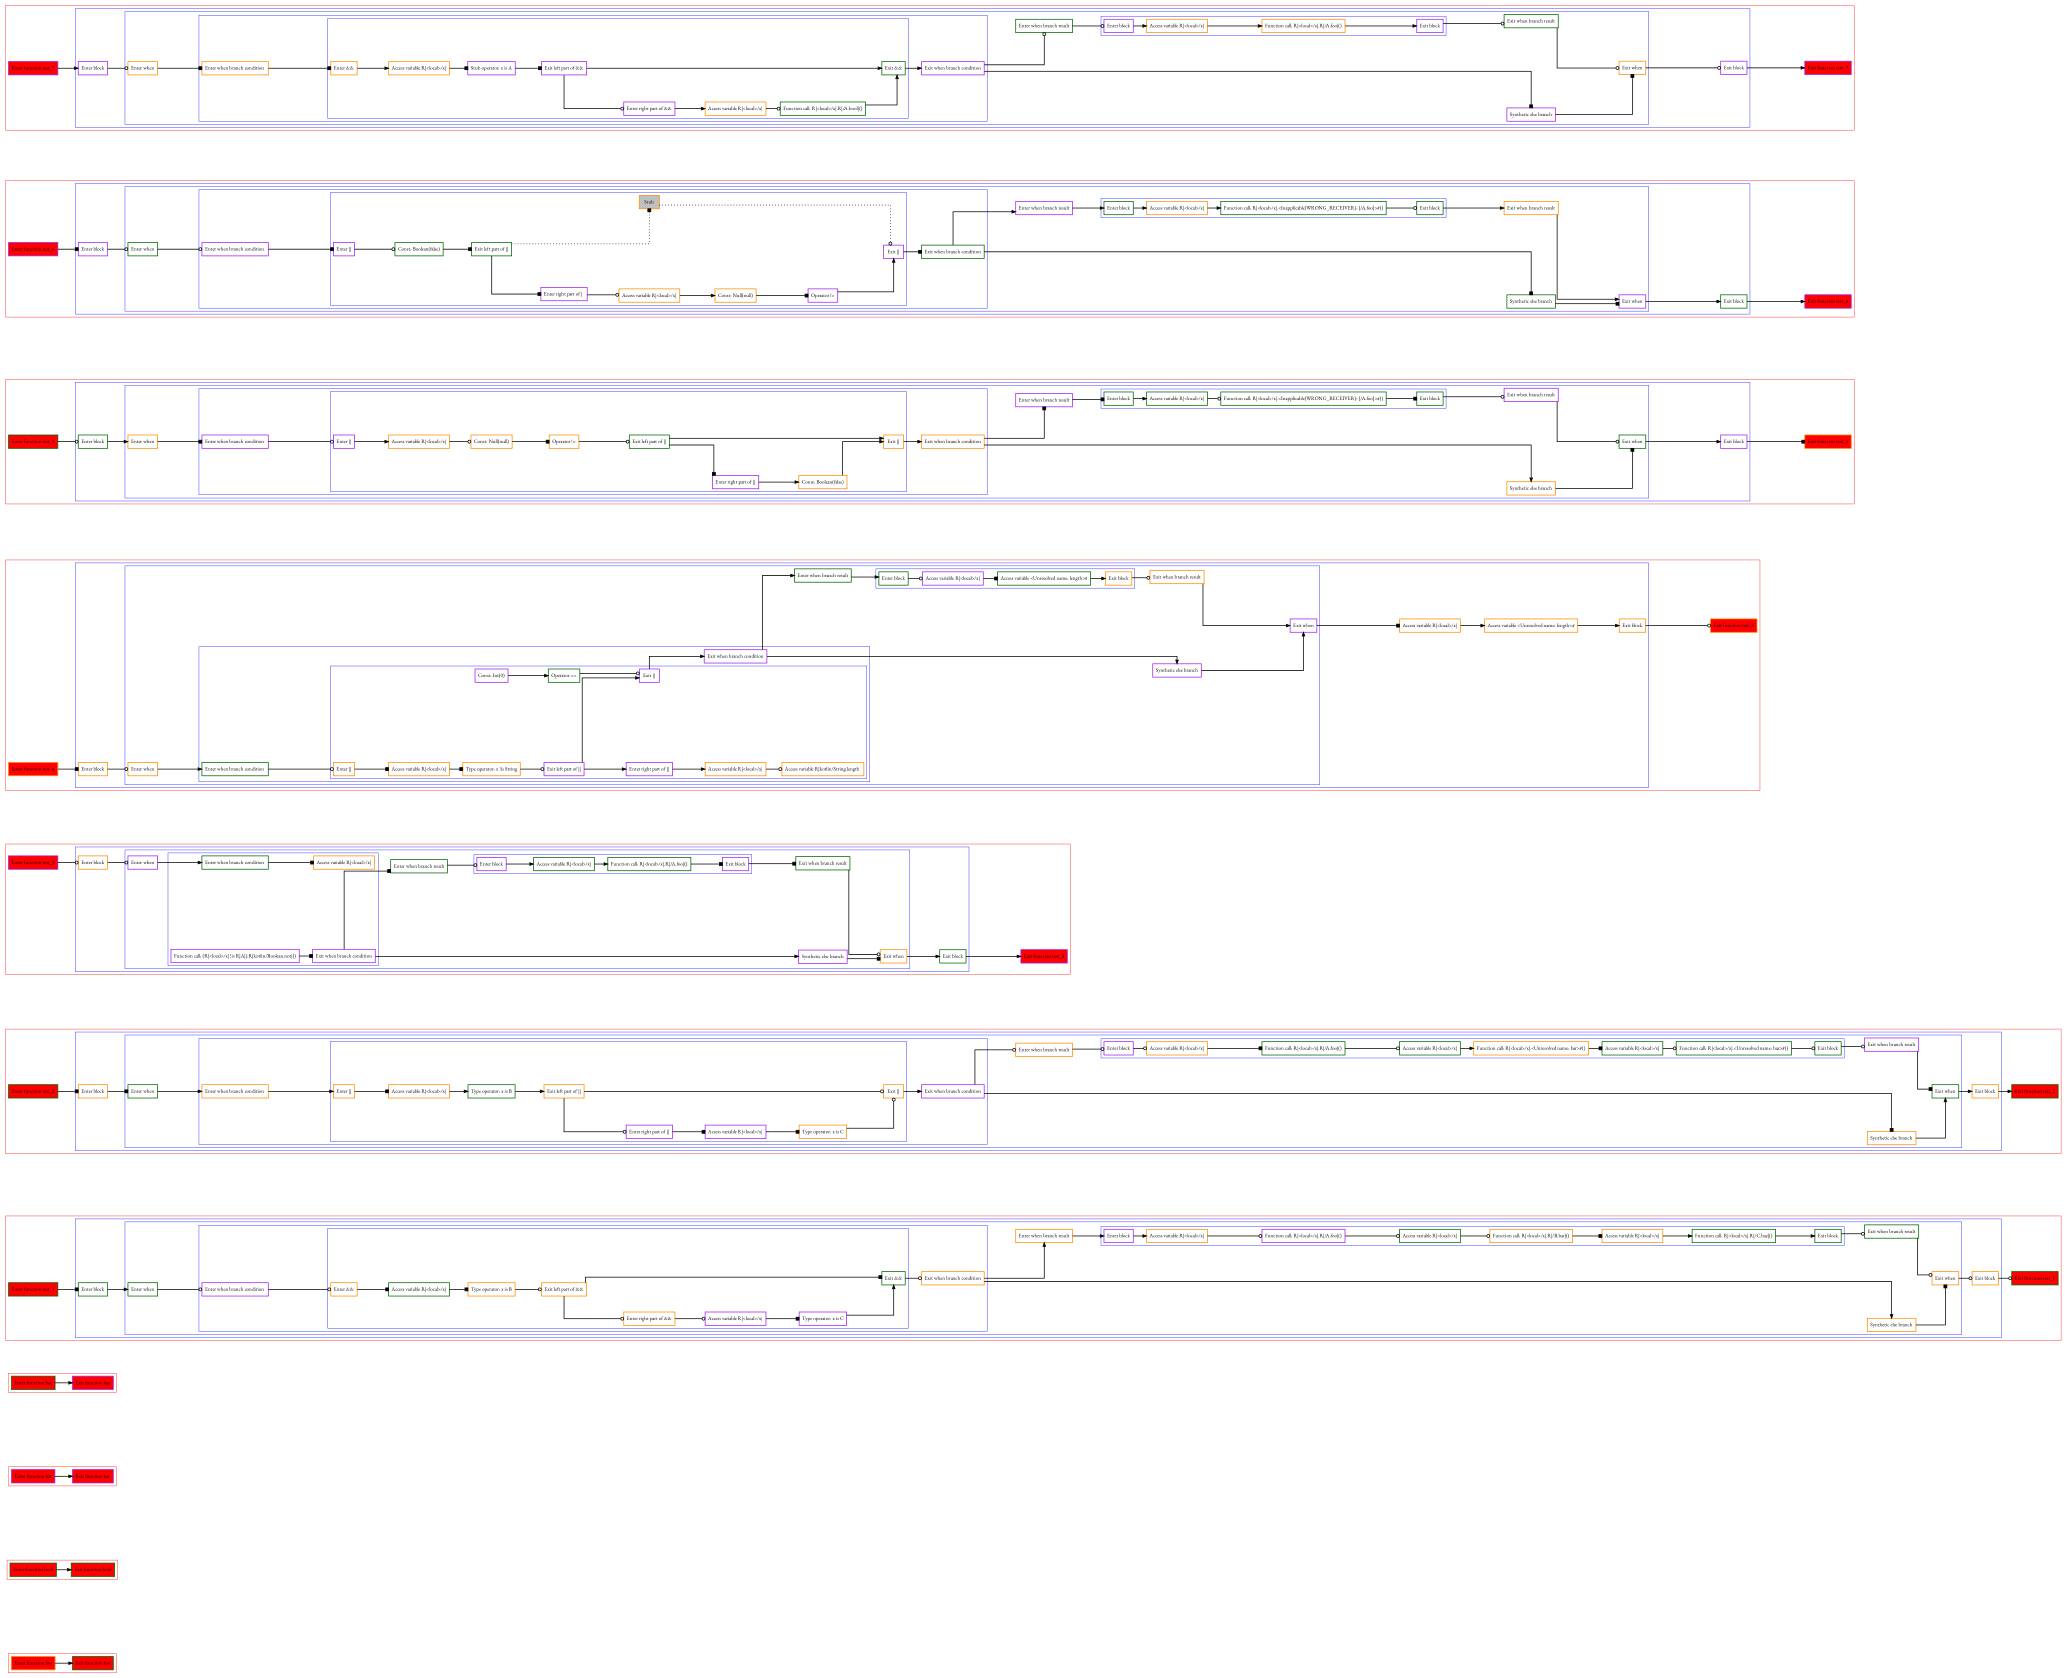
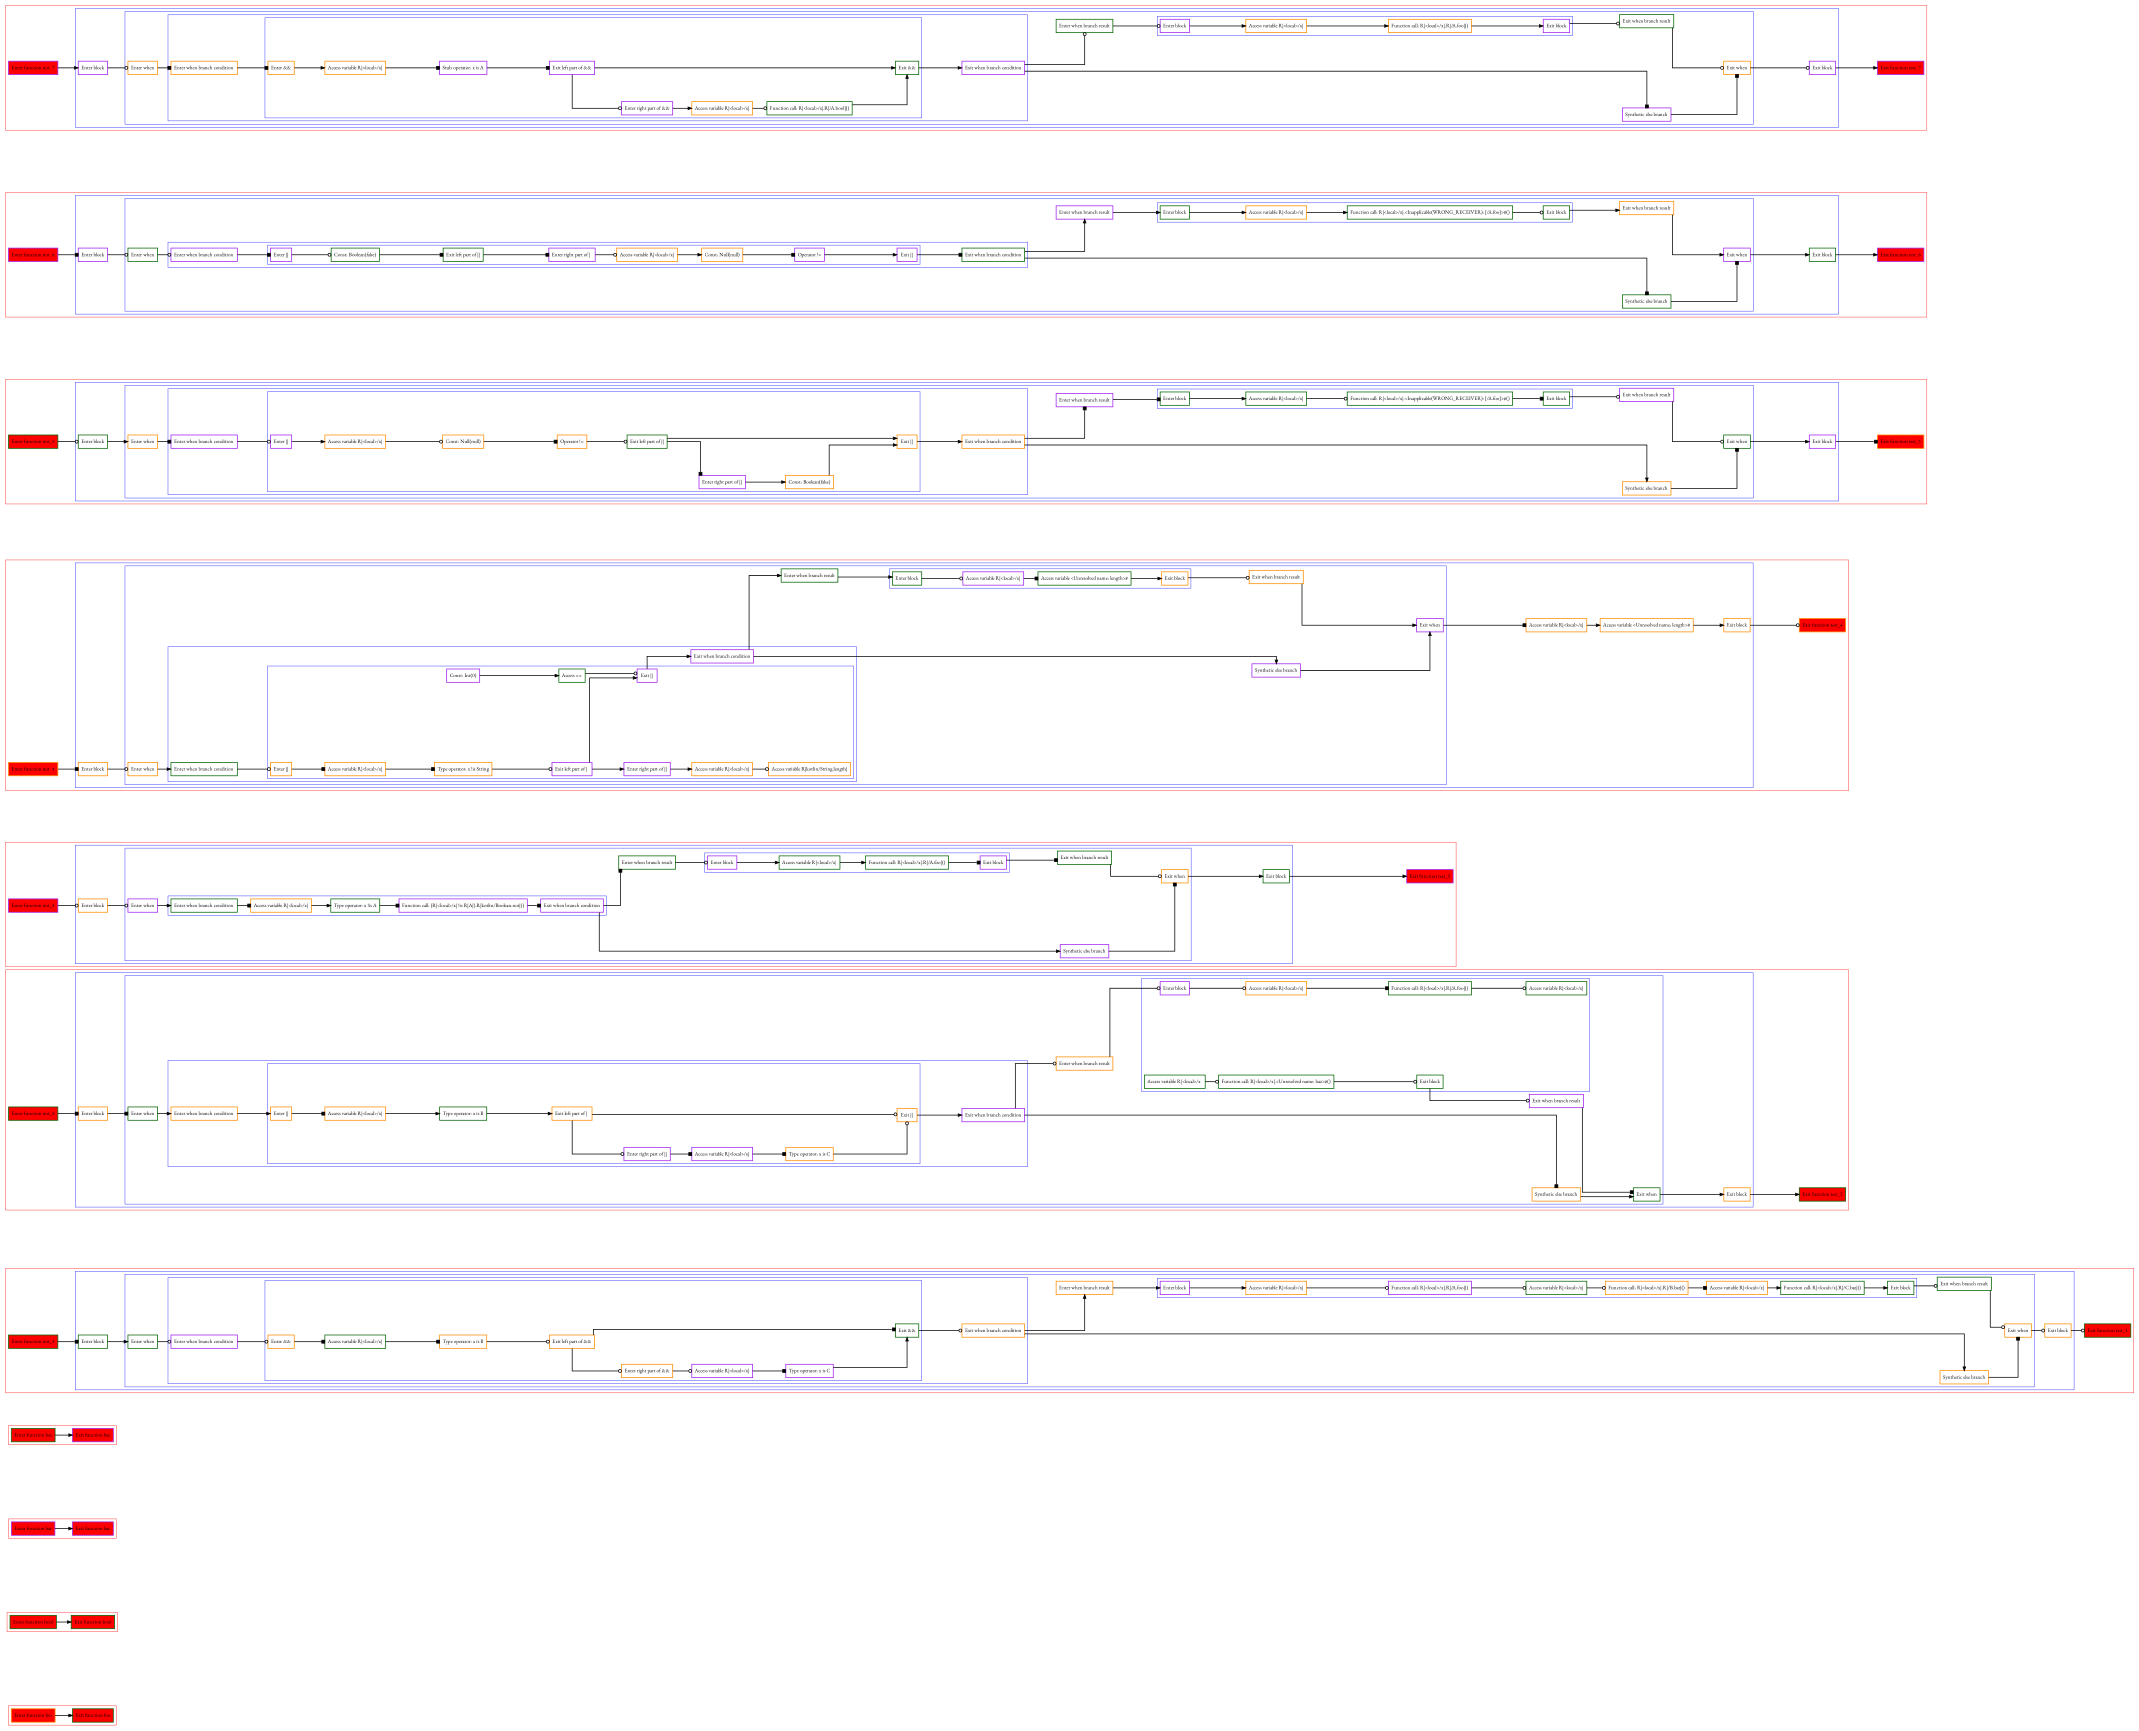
(649, 202) -> none
(564, 676) -> (572, 676)
none -> (355, 906)
(1531, 1048) -> none
